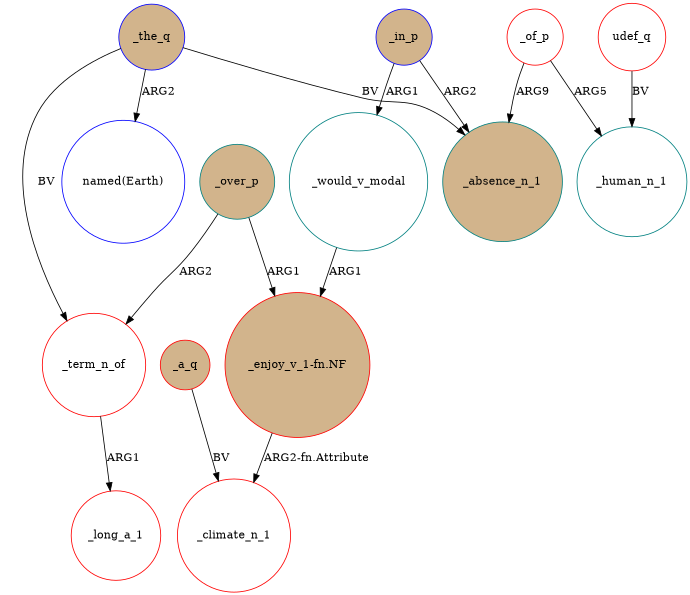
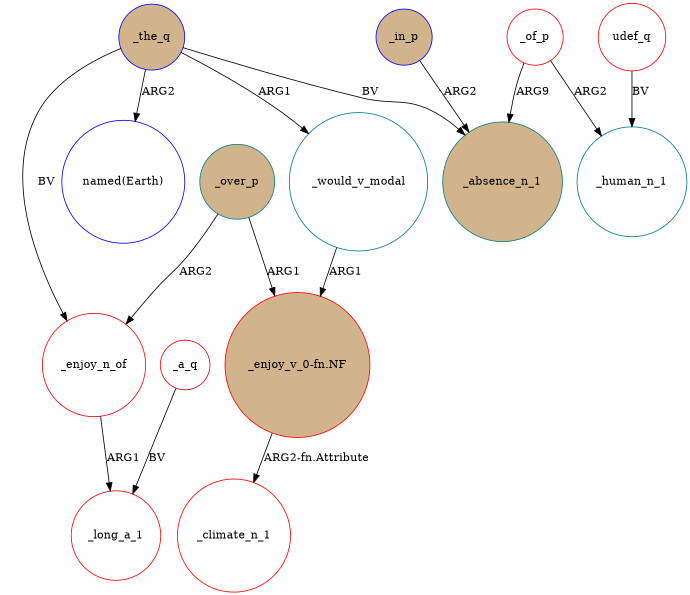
(386, 85) -> (244, 87)
(591, 92) -> (591, 92)
(94, 365) -> (94, 365)
(185, 365) -> (185, 365)
(297, 365) -> (297, 365)
(204, 431) -> (156, 437)
